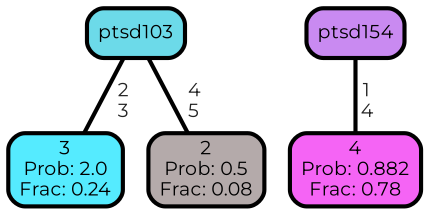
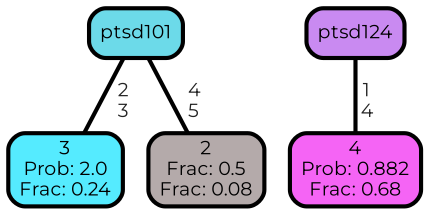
(136, 33) -> (136, 33)
(355, 33) -> (355, 33)
(206, 170) -> (206, 170)
(355, 170) -> (355, 170)
